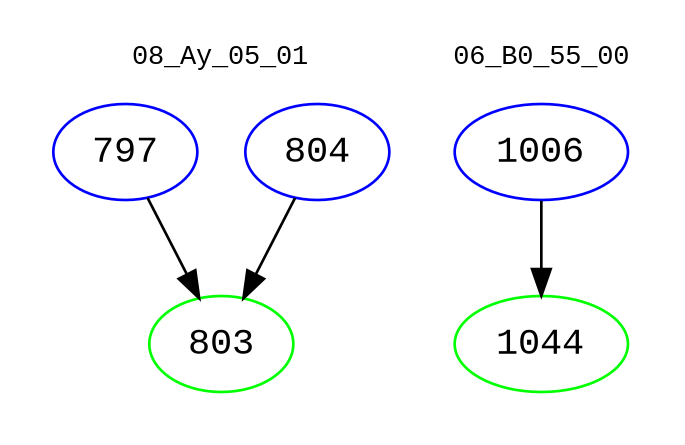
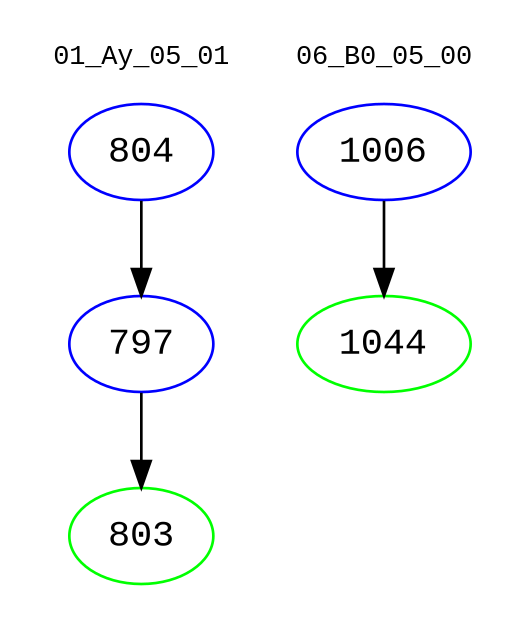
(221, 57) -> (143, 57)
(543, 57) -> (385, 57)
(275, 236) -> (141, 235)
